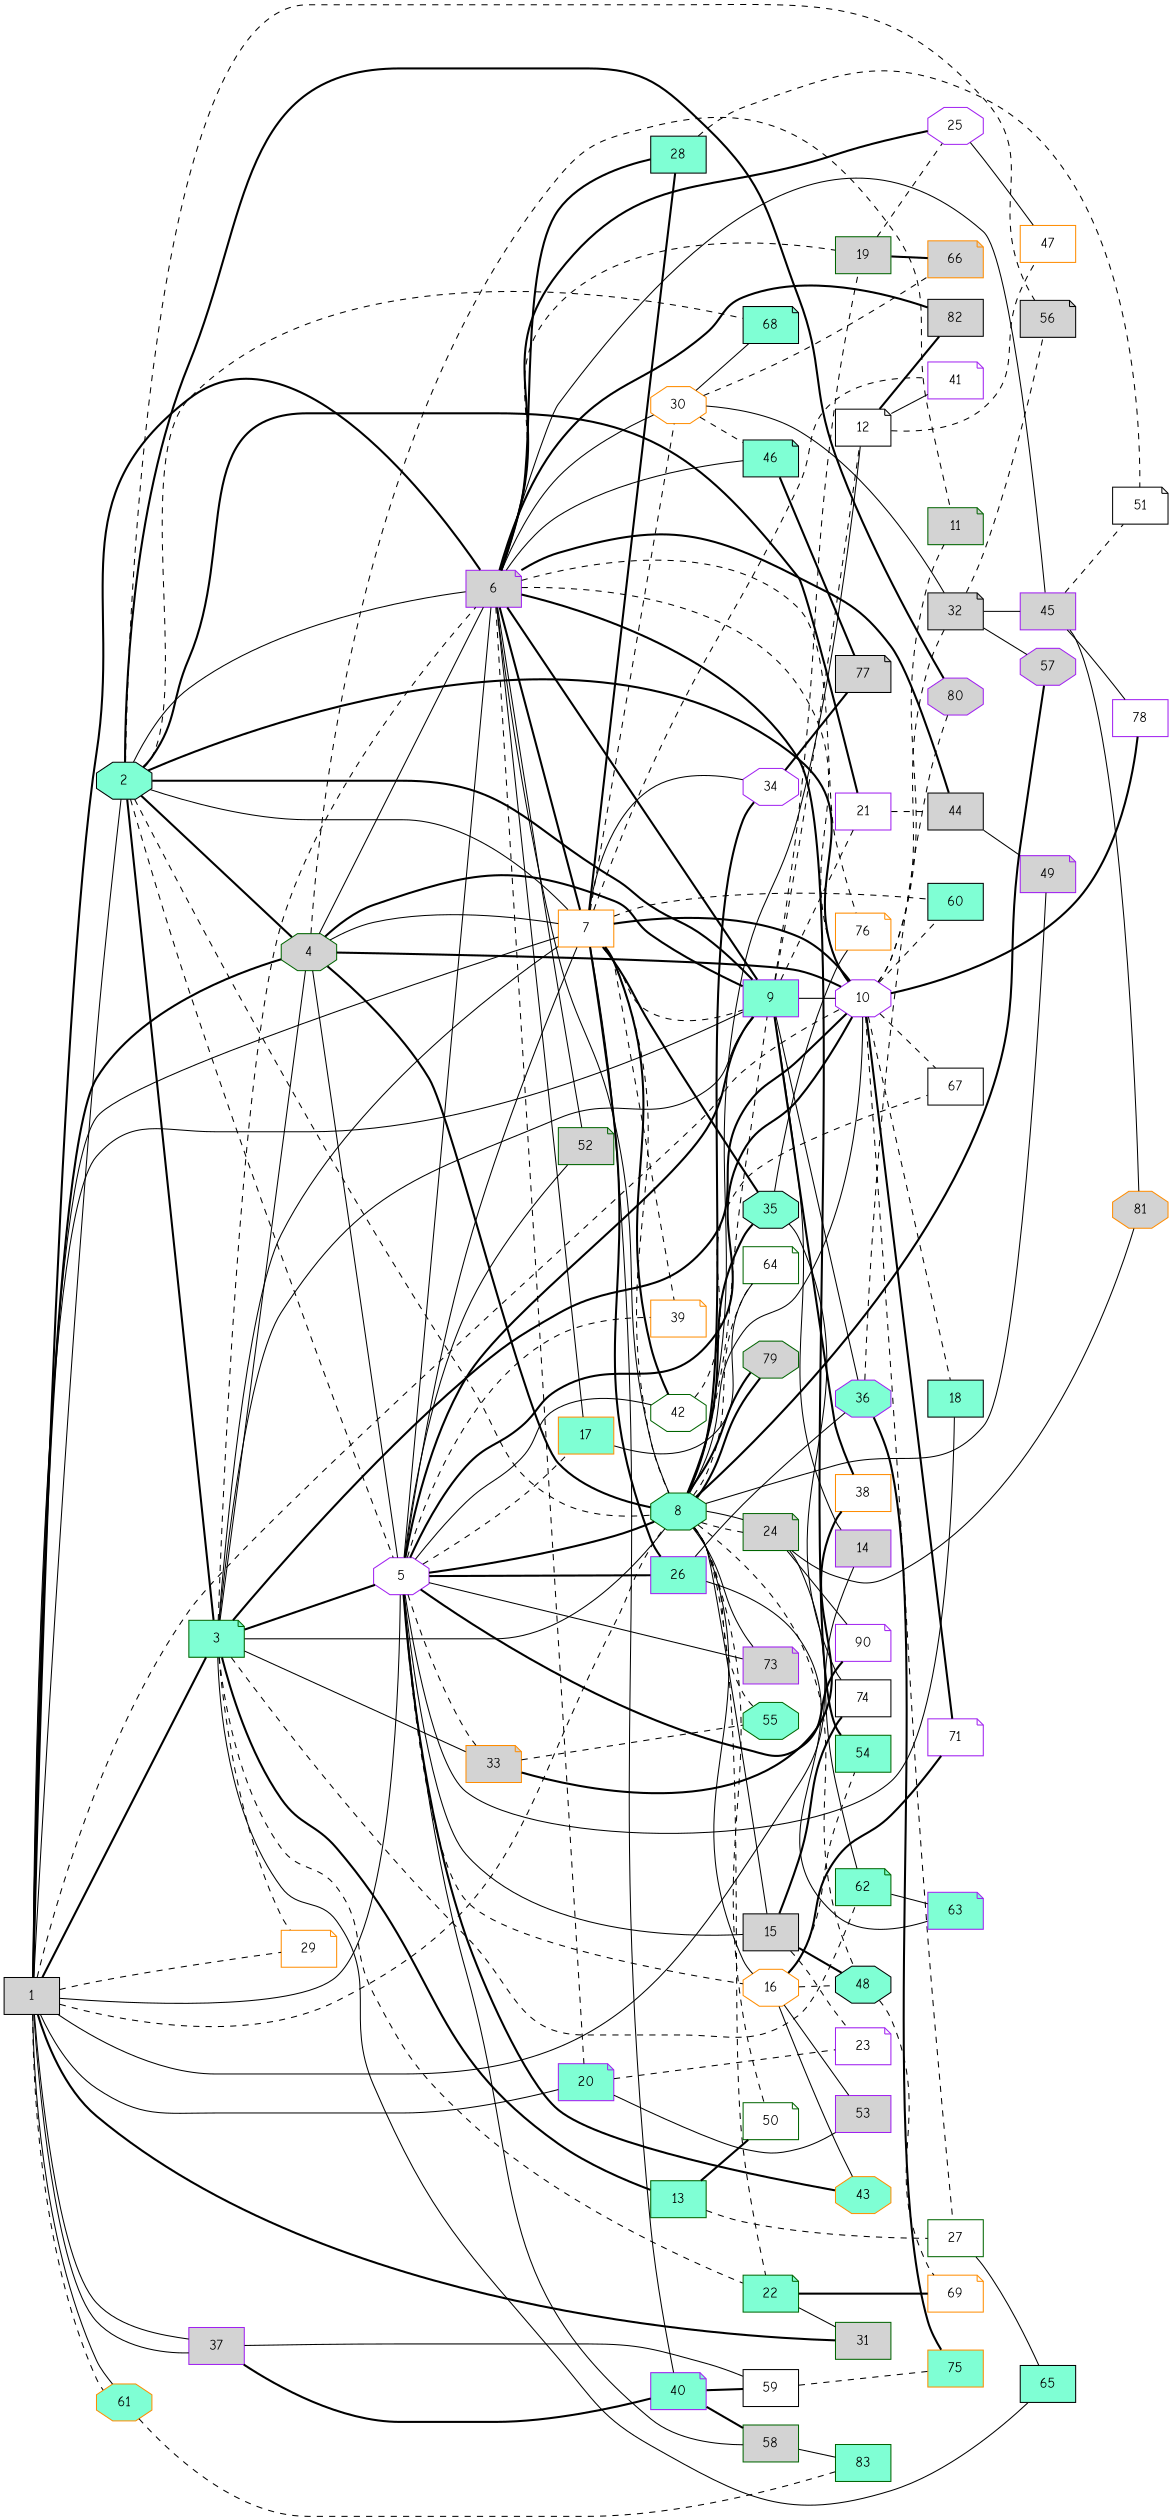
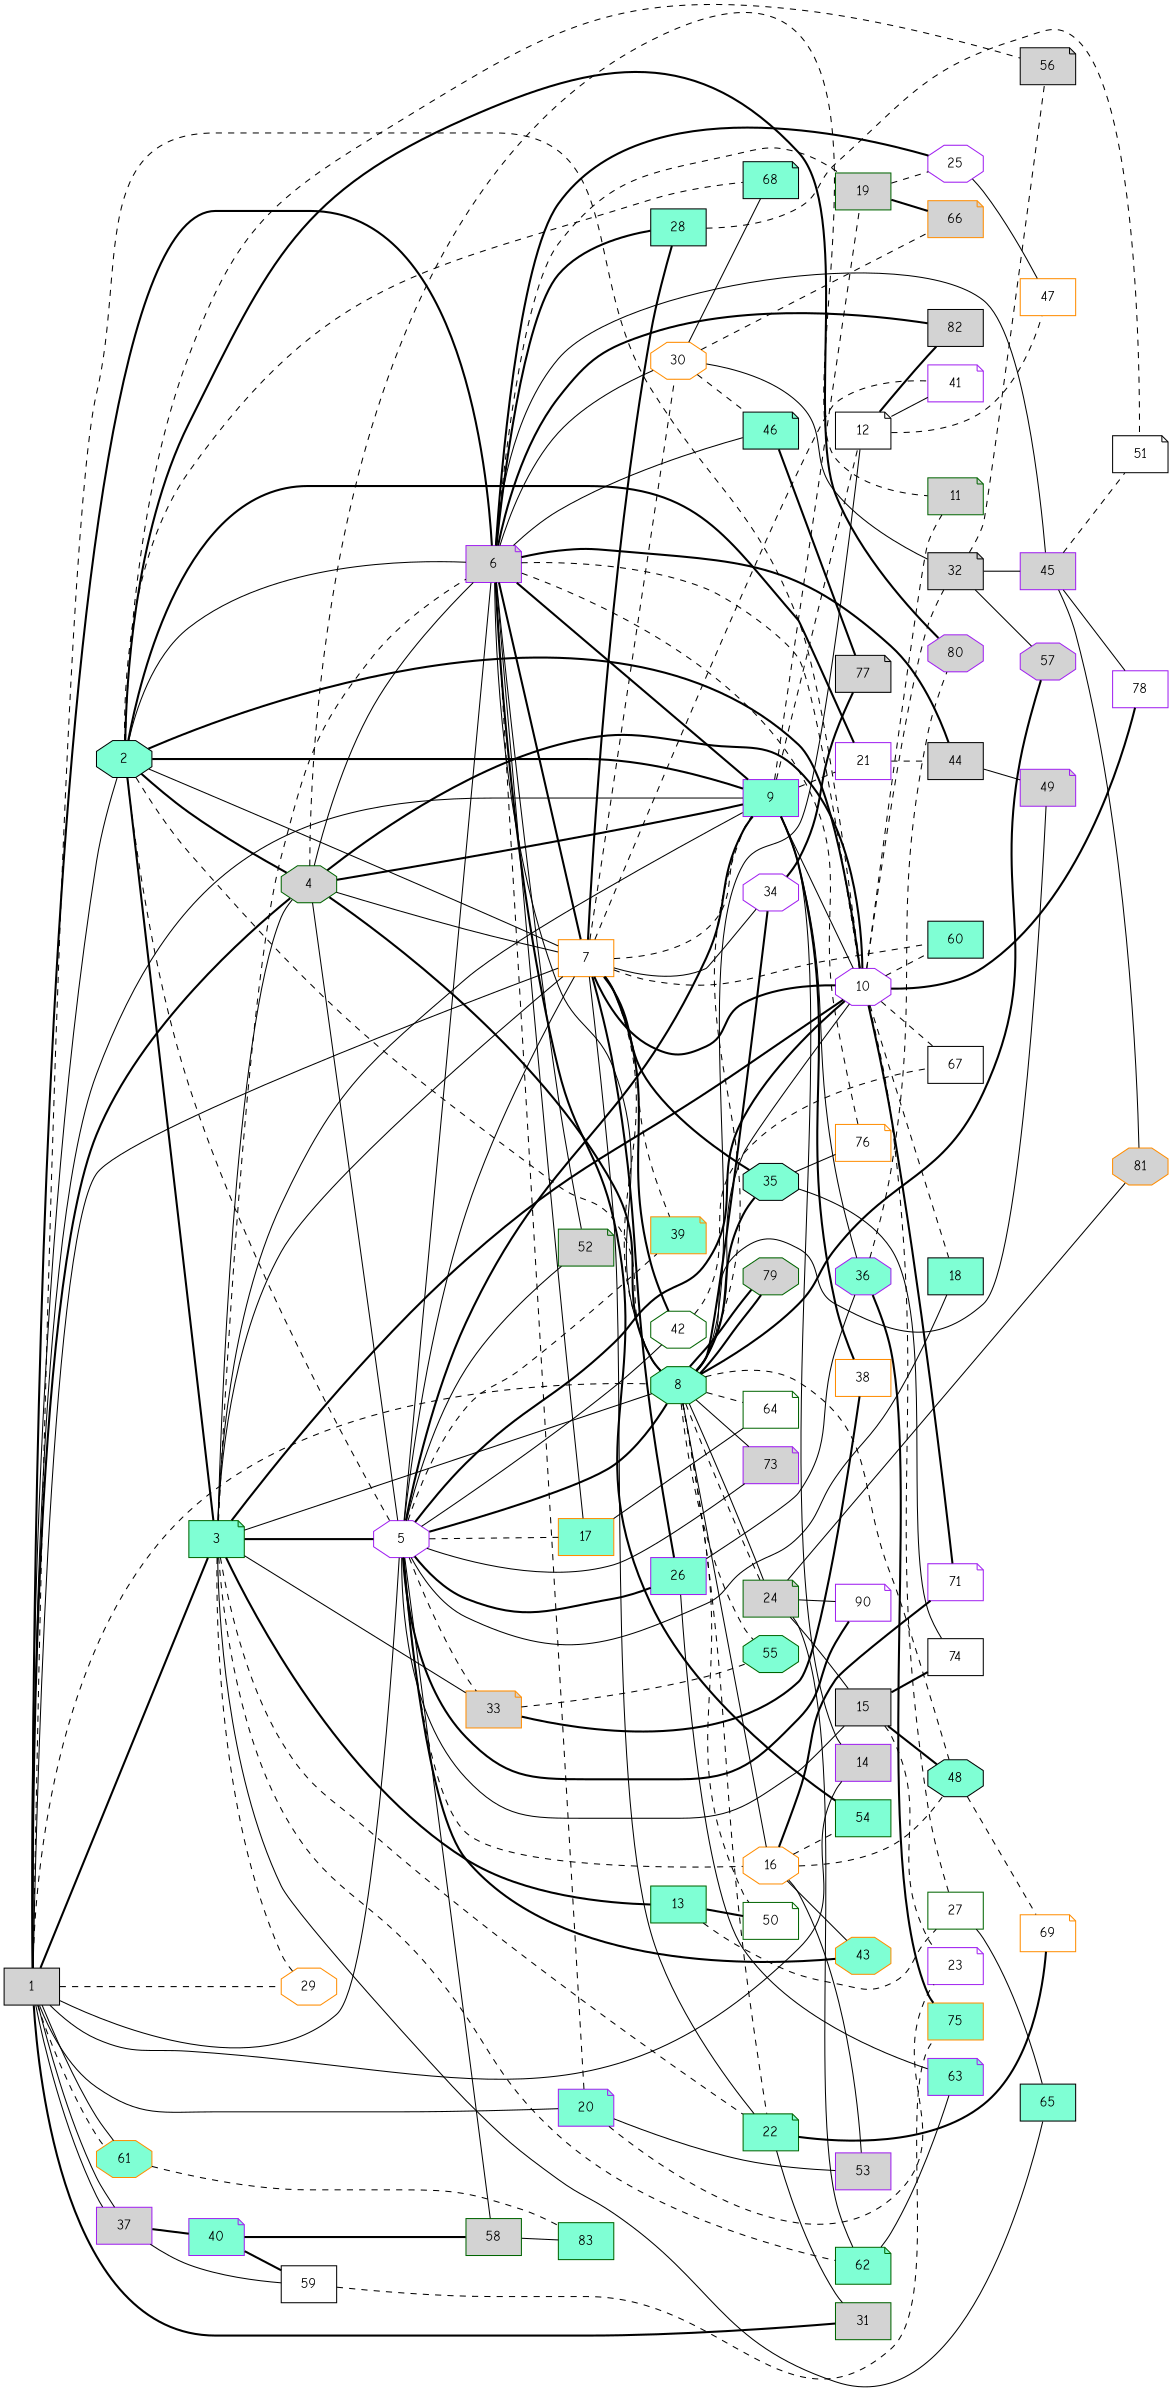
(678, 1319) -> (678, 1235)
(630, 1660) -> (621, 1589)
(747, 1787) -> (820, 1652)
(309, 1949) -> (309, 1987)
